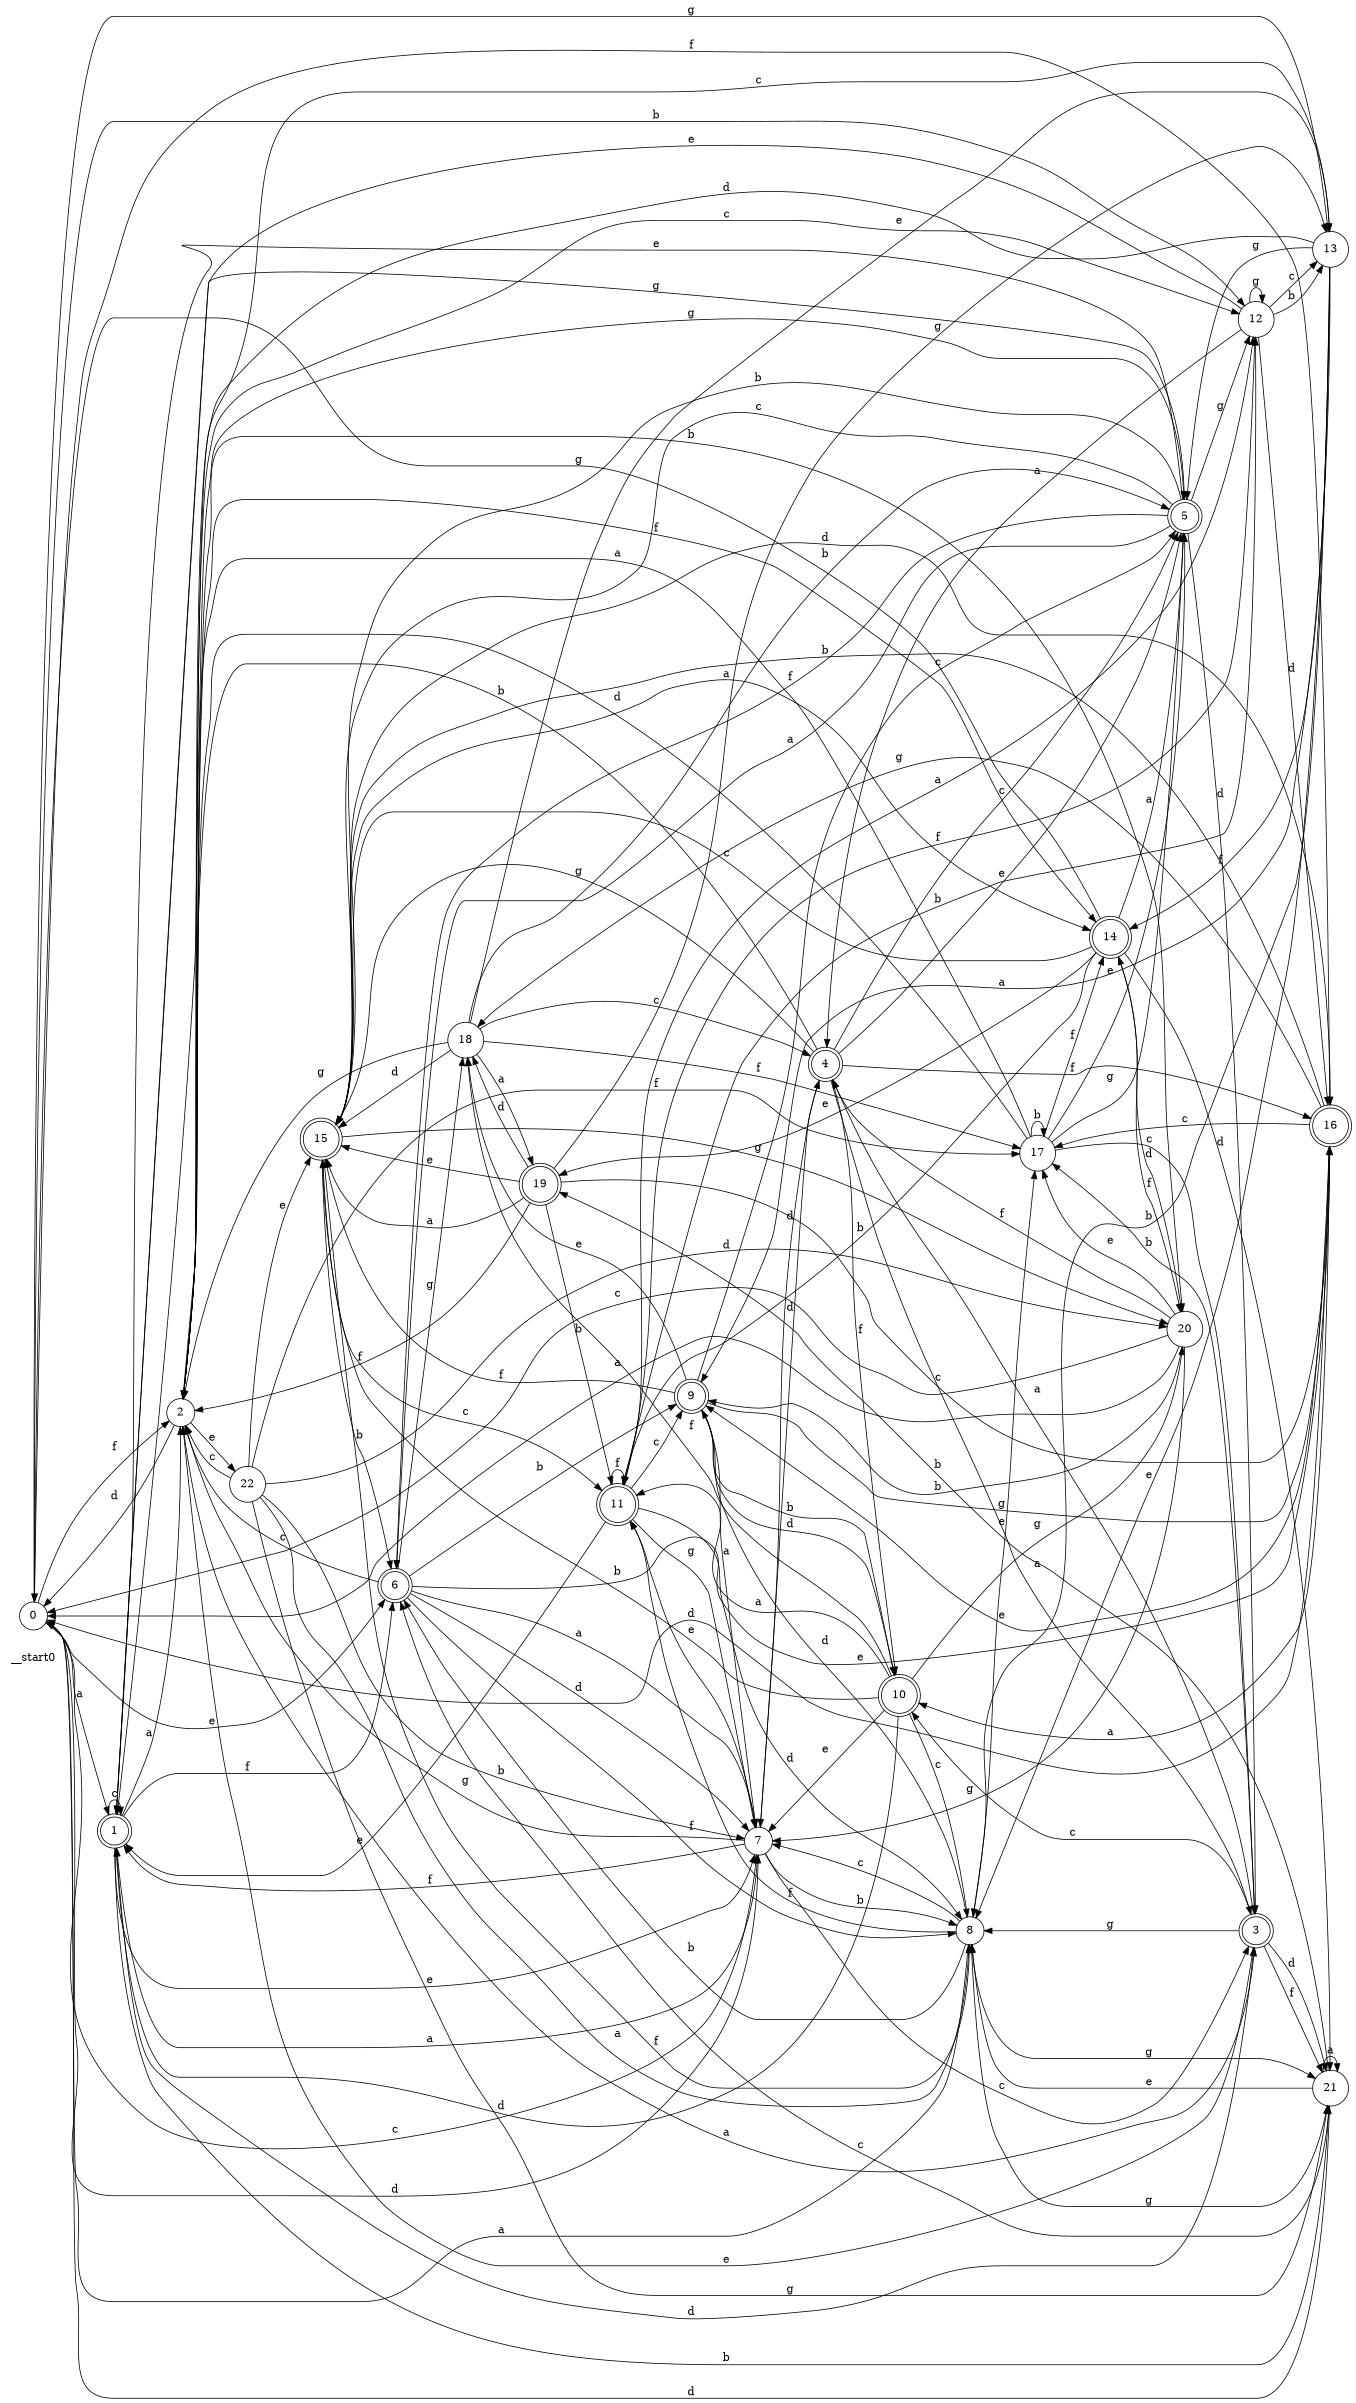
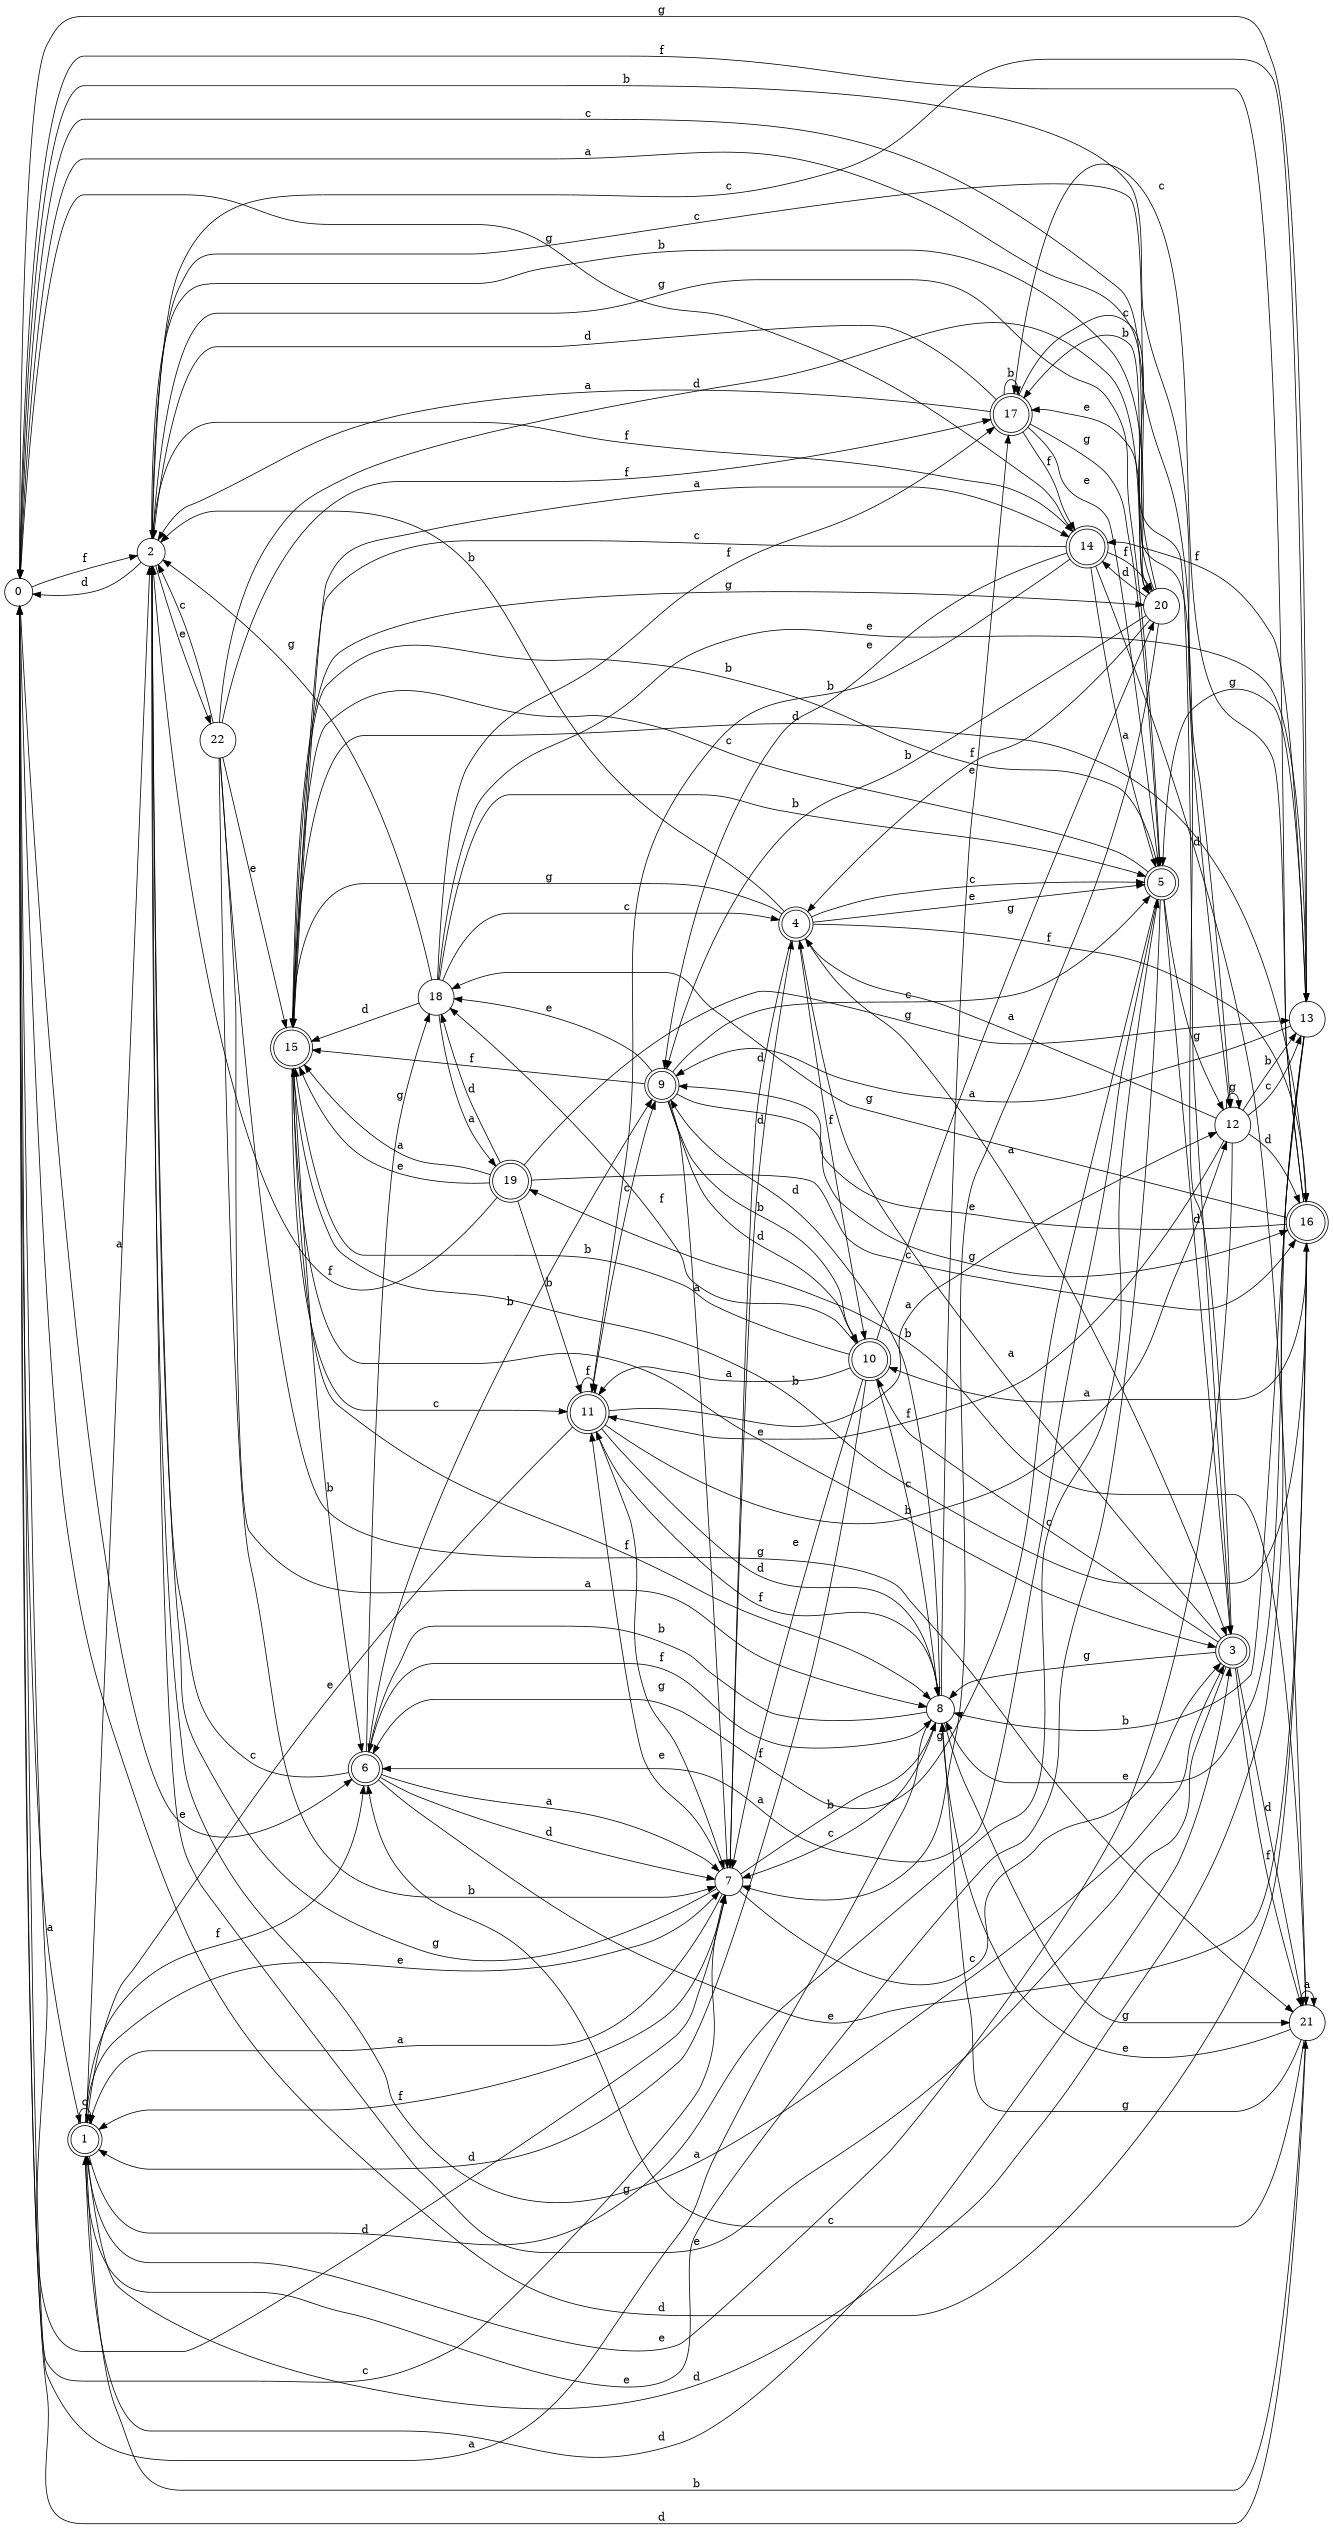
(835, 1113) -> (779, 737)
(1038, 1153) -> (1011, 415)
none -> (659, 1377)
(34, 1658) -> none
